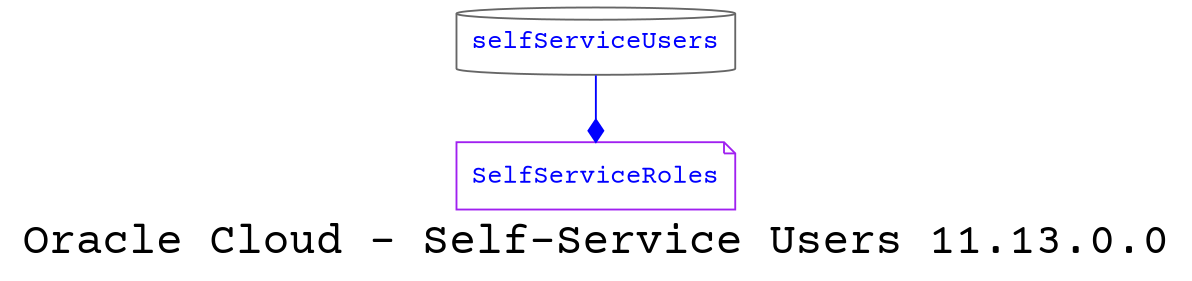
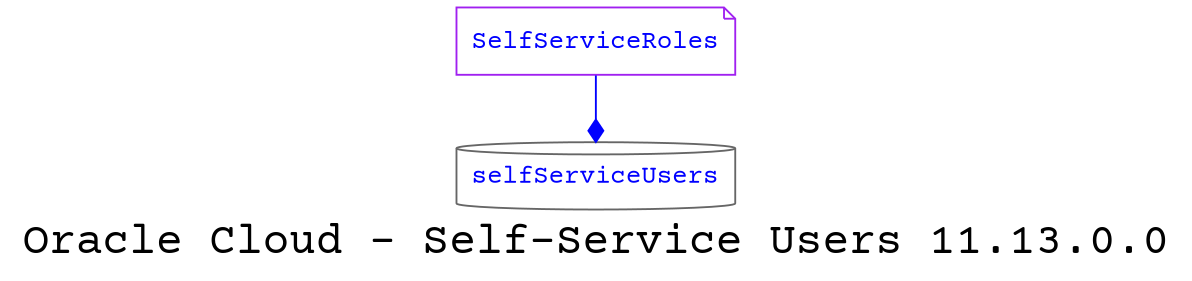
(596, 97) -> (596, 97)
